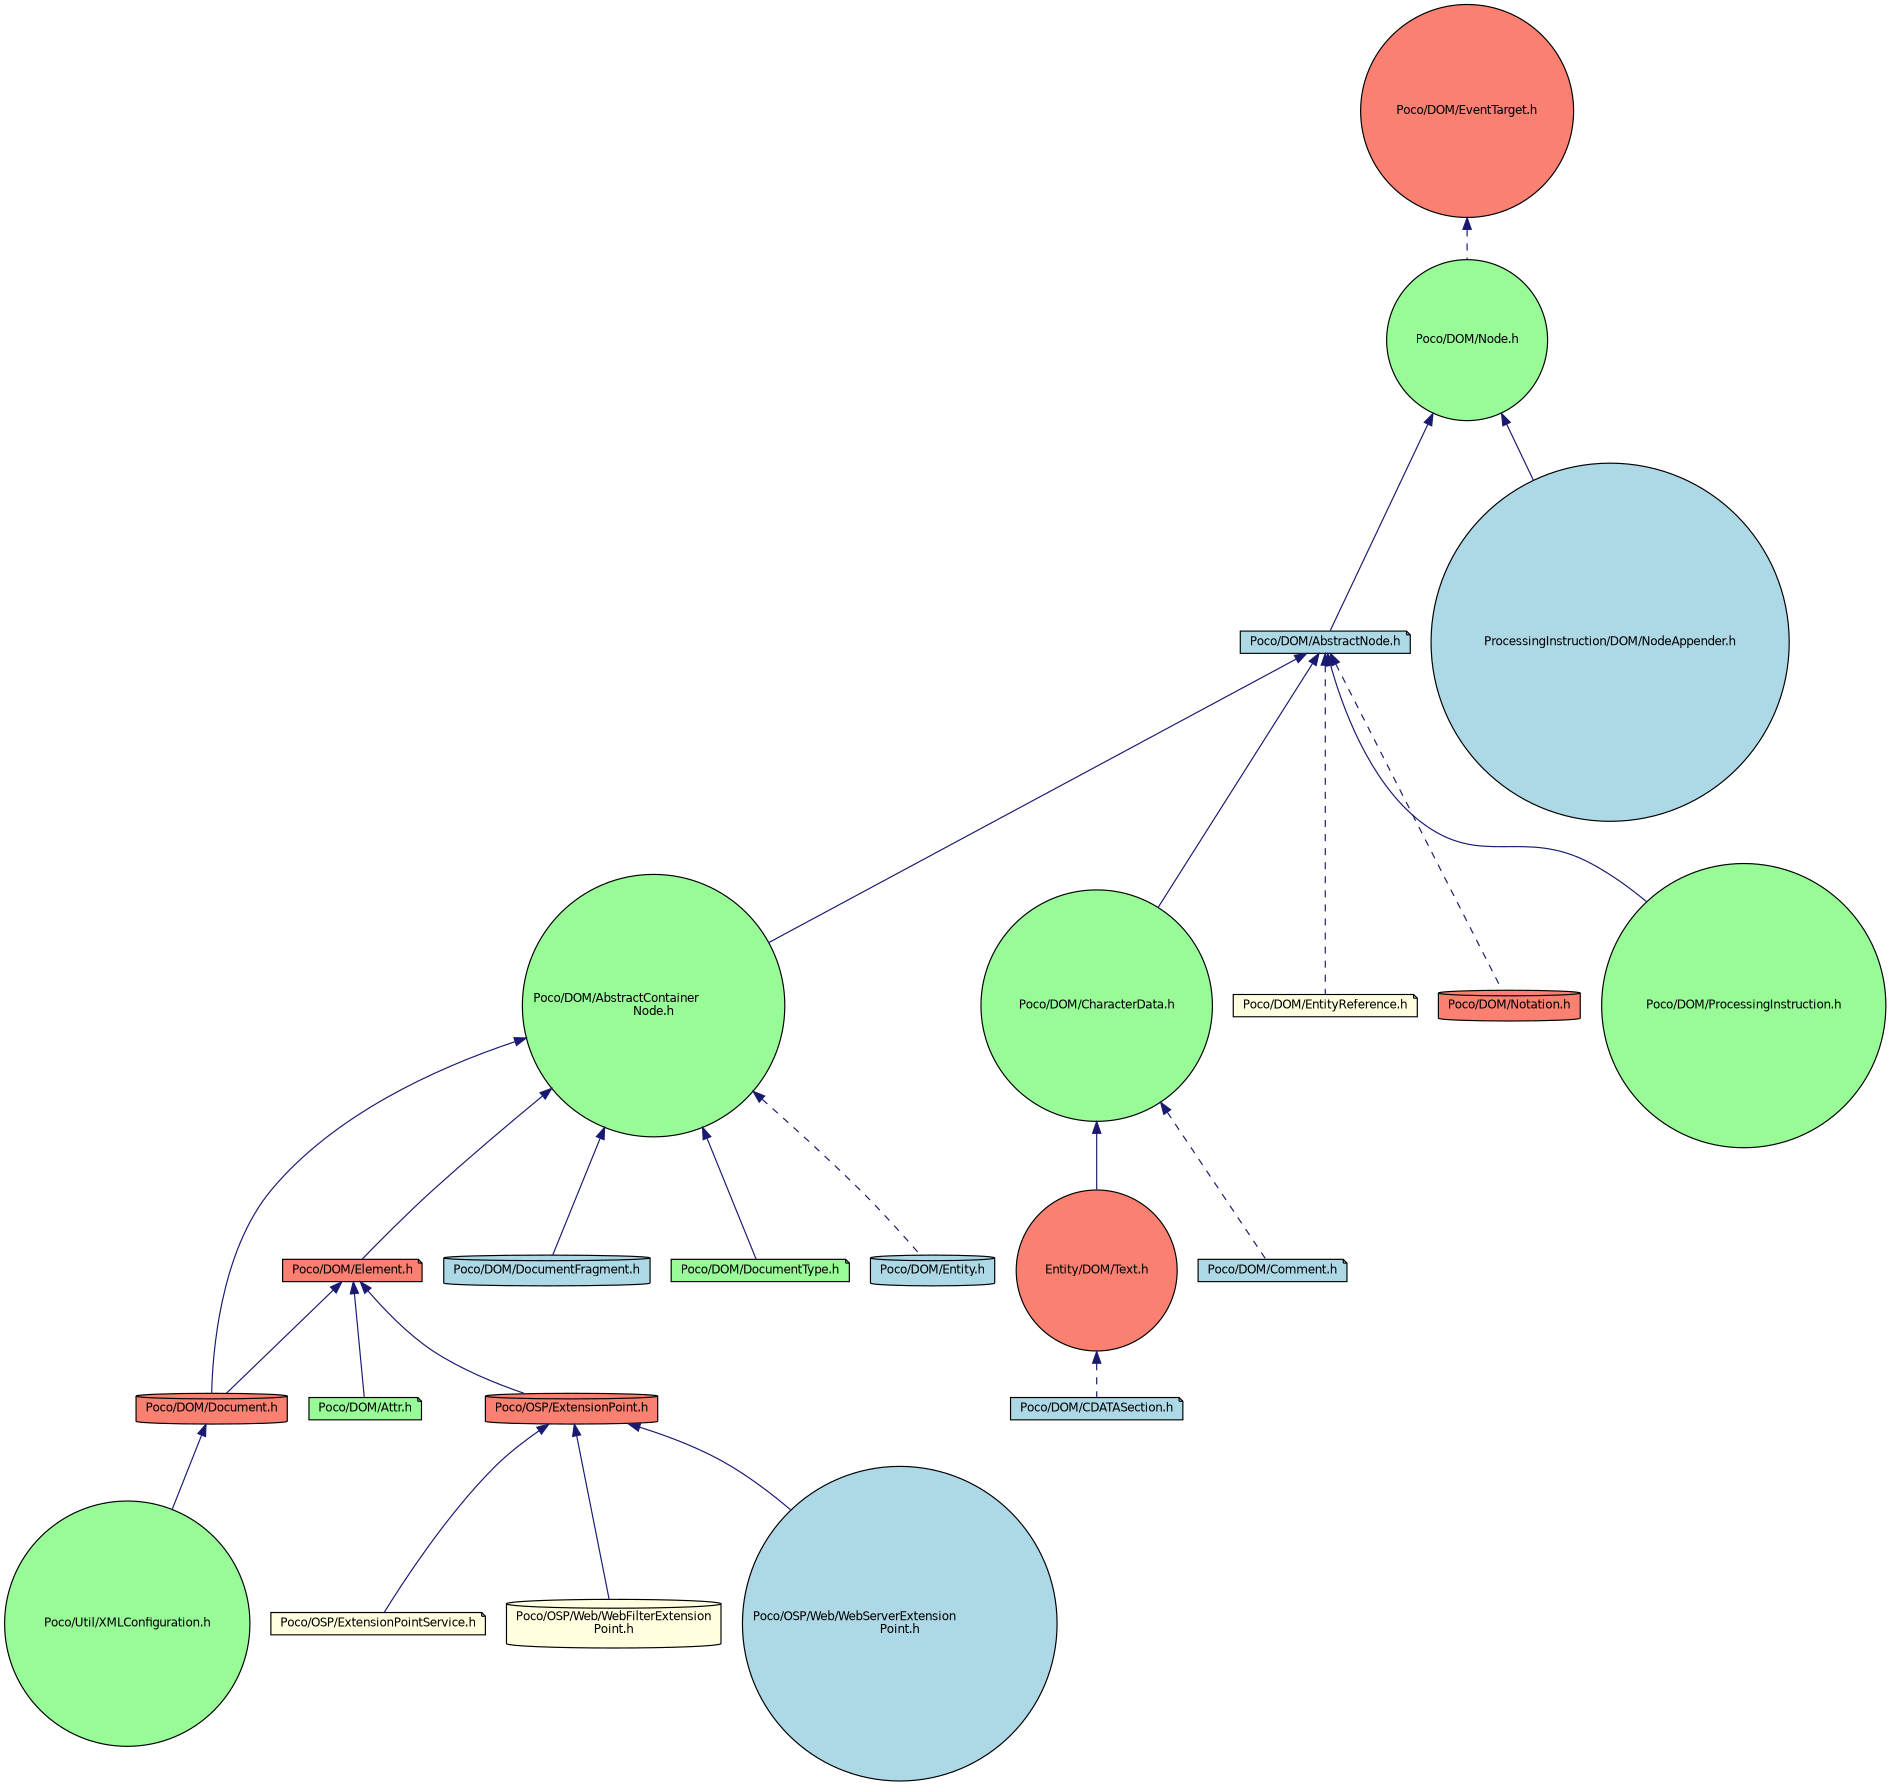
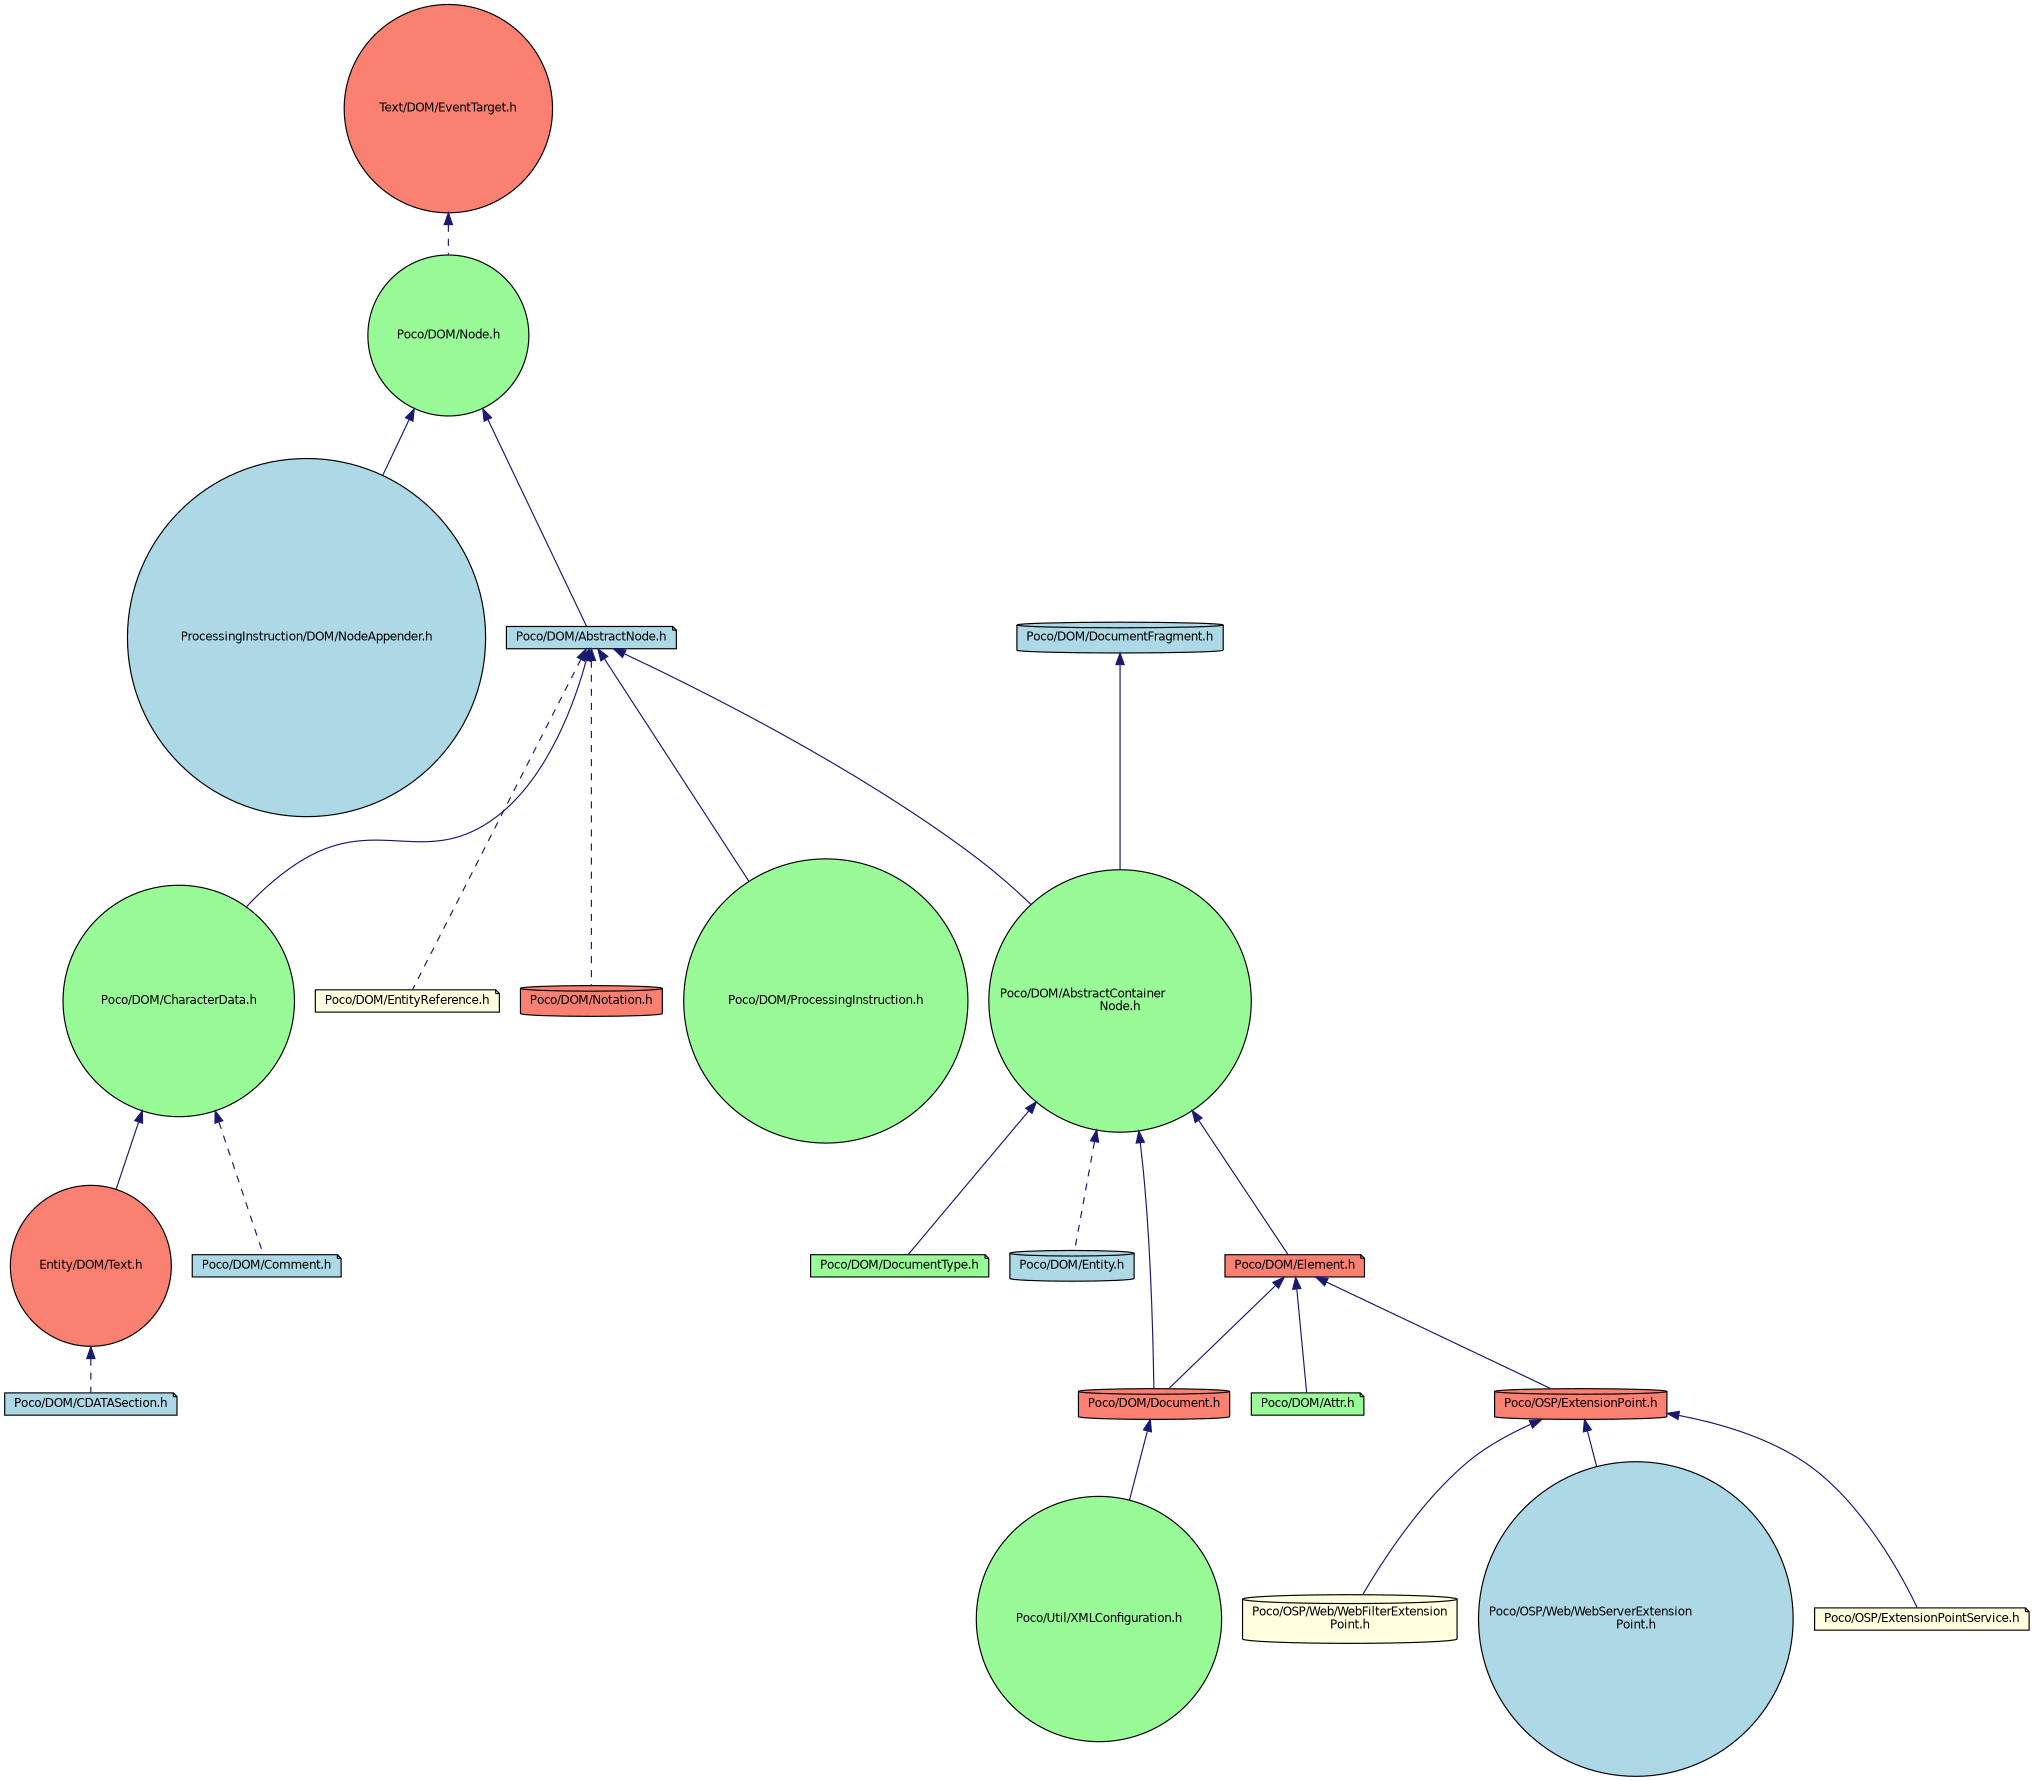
(1467, 111) -> (448, 109)
(576, 1197) -> (1120, 767)
